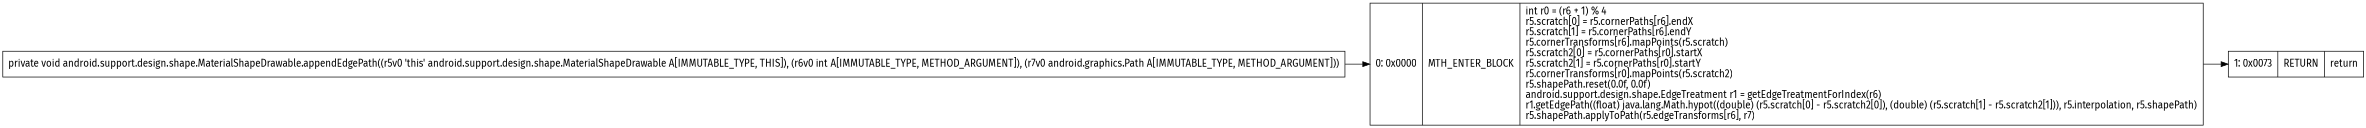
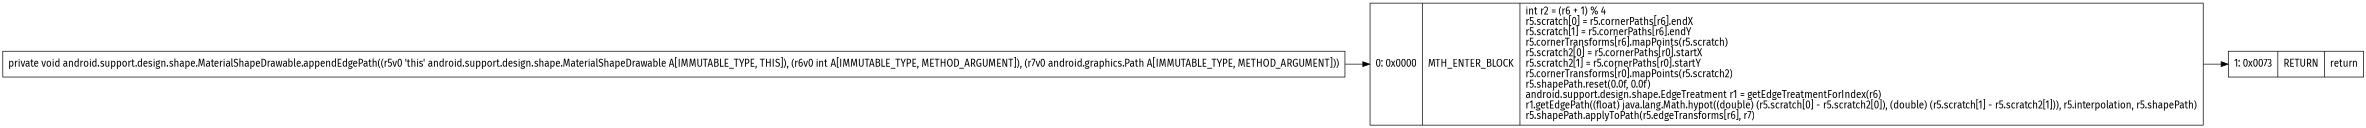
(1566, 12) -> (1566, 12)
